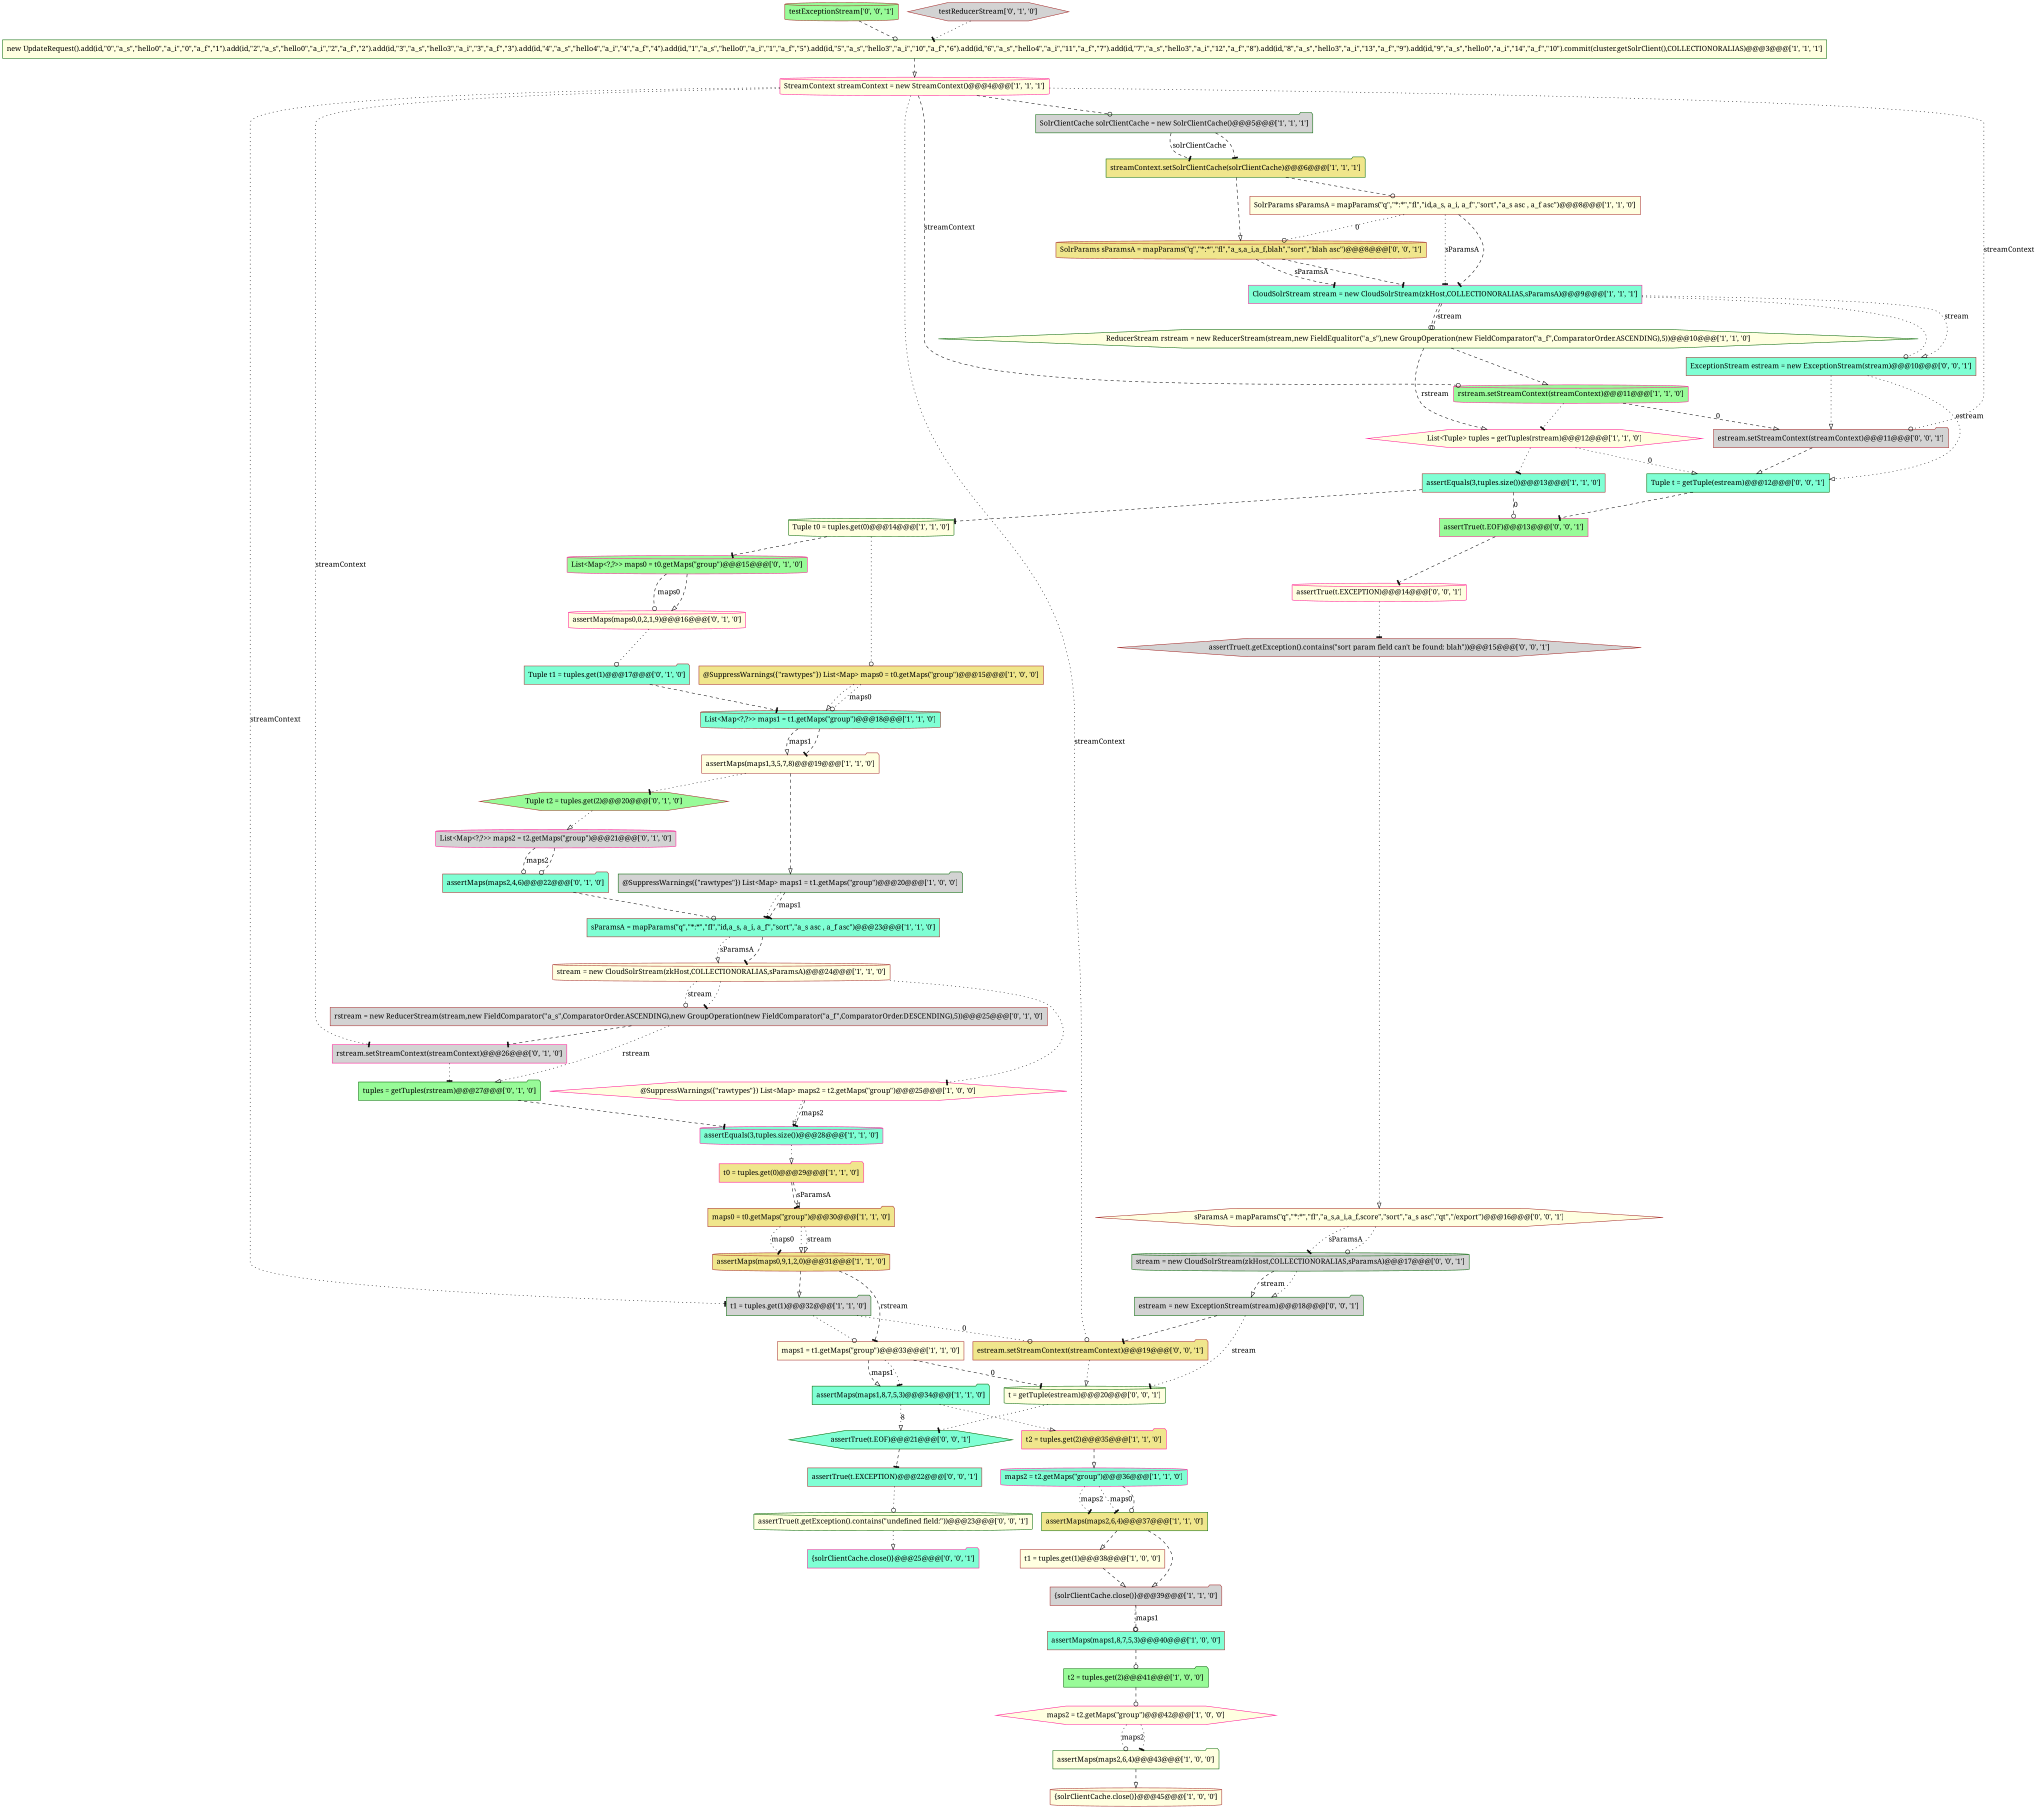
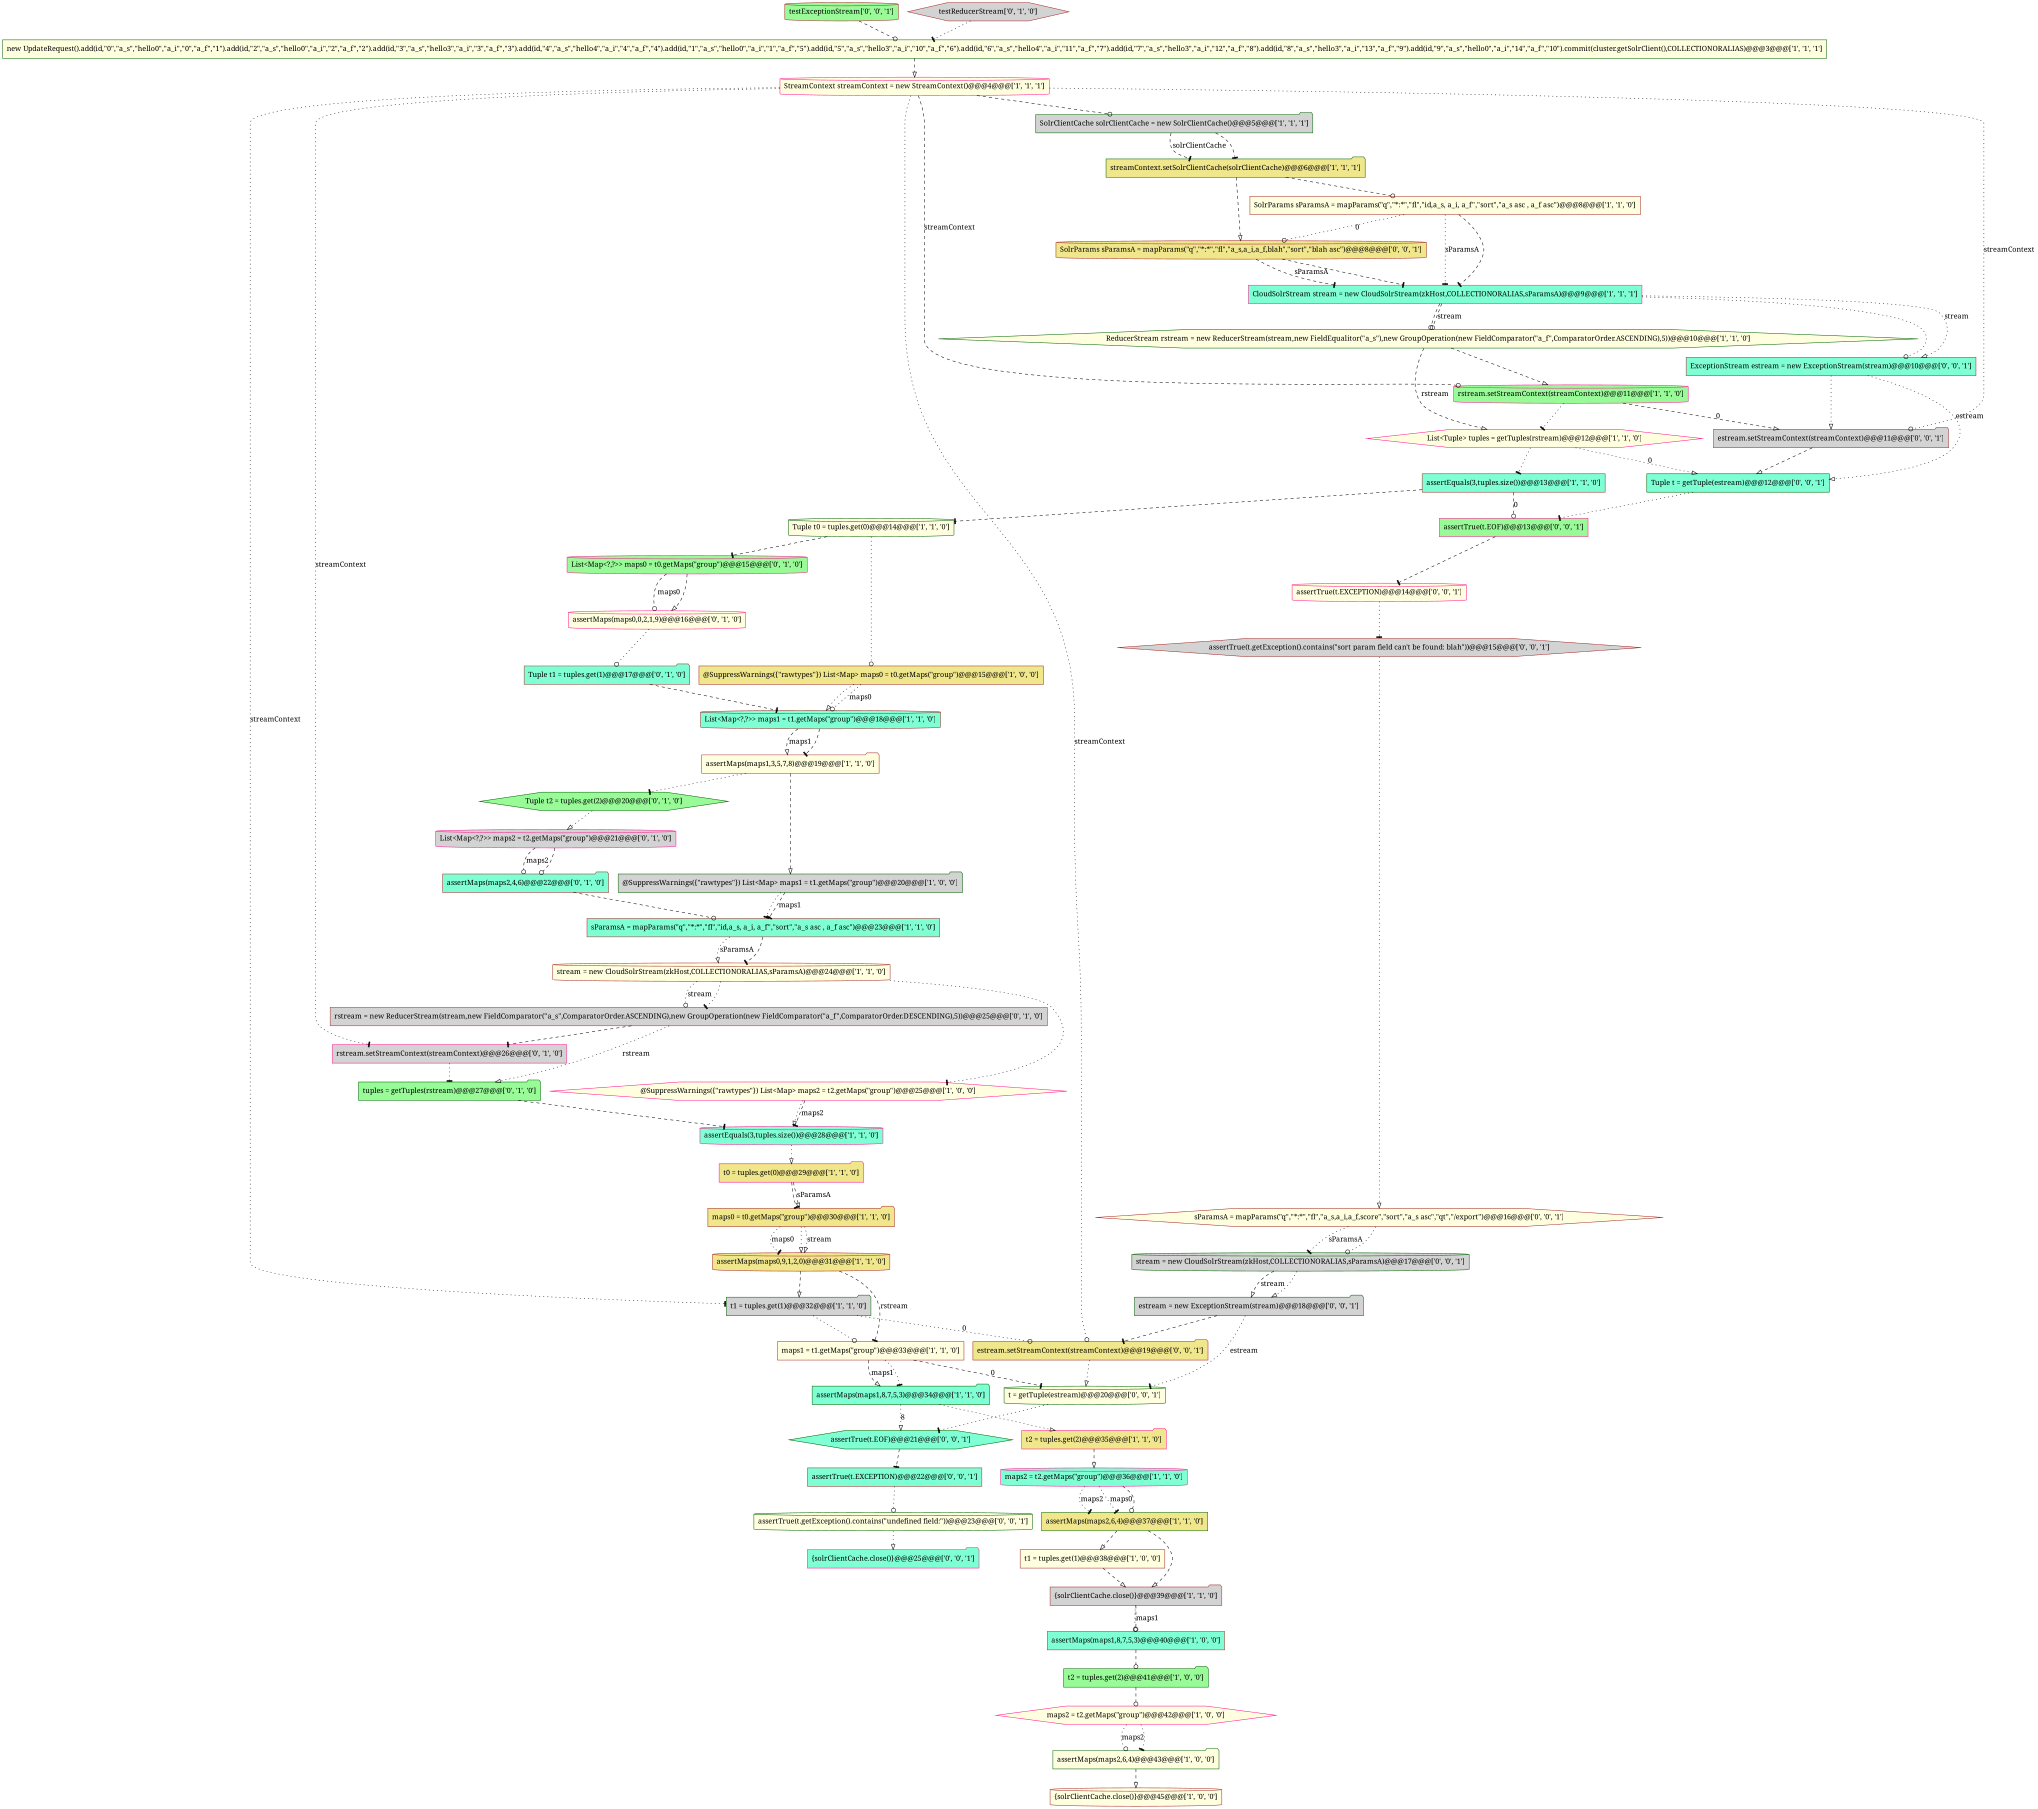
(1627, 505) -> (1627, 505)
(604, 801) -> (604, 801)
(1244, 1351) -> (1244, 1351)
